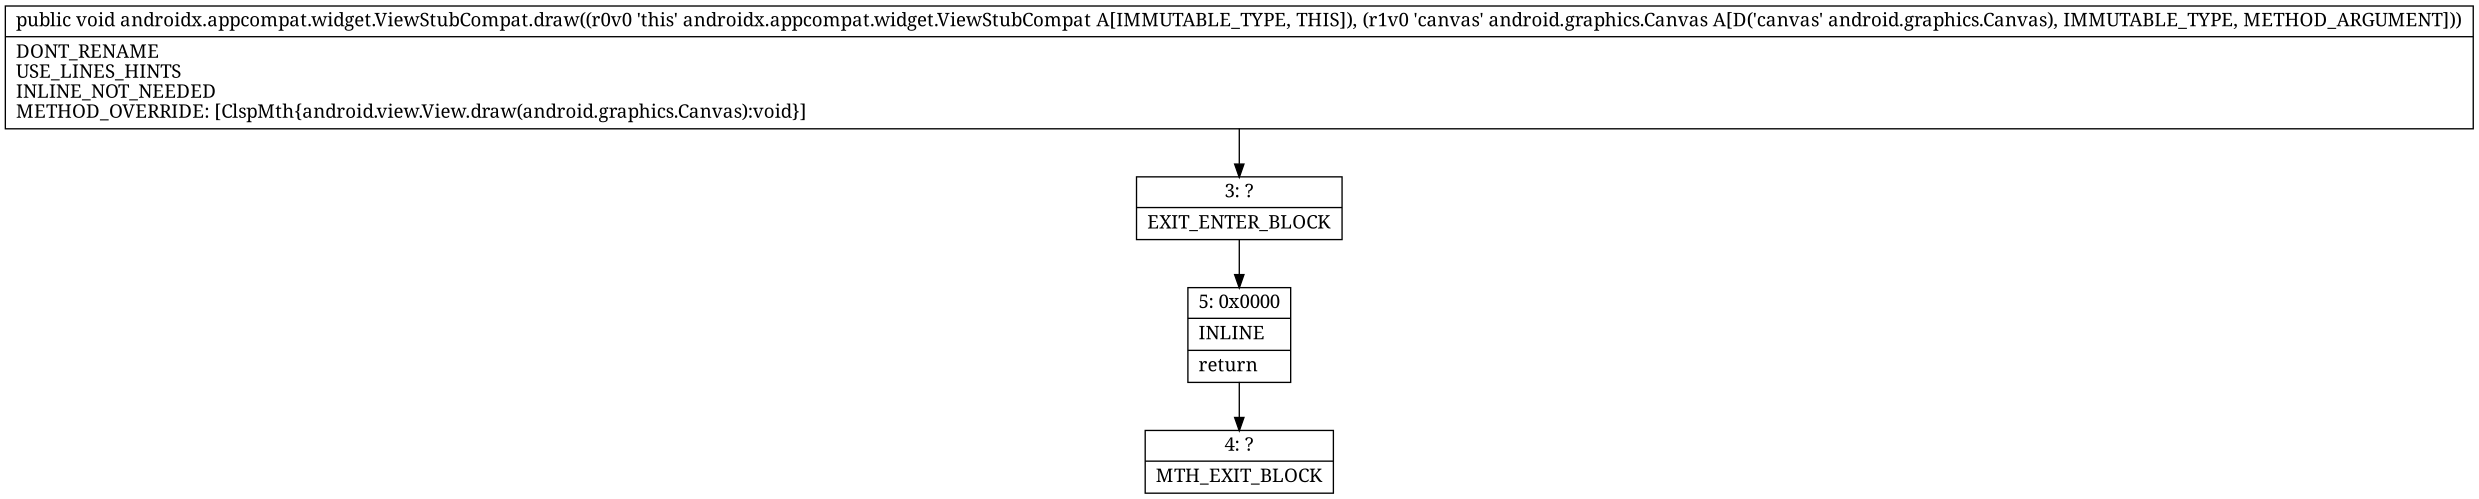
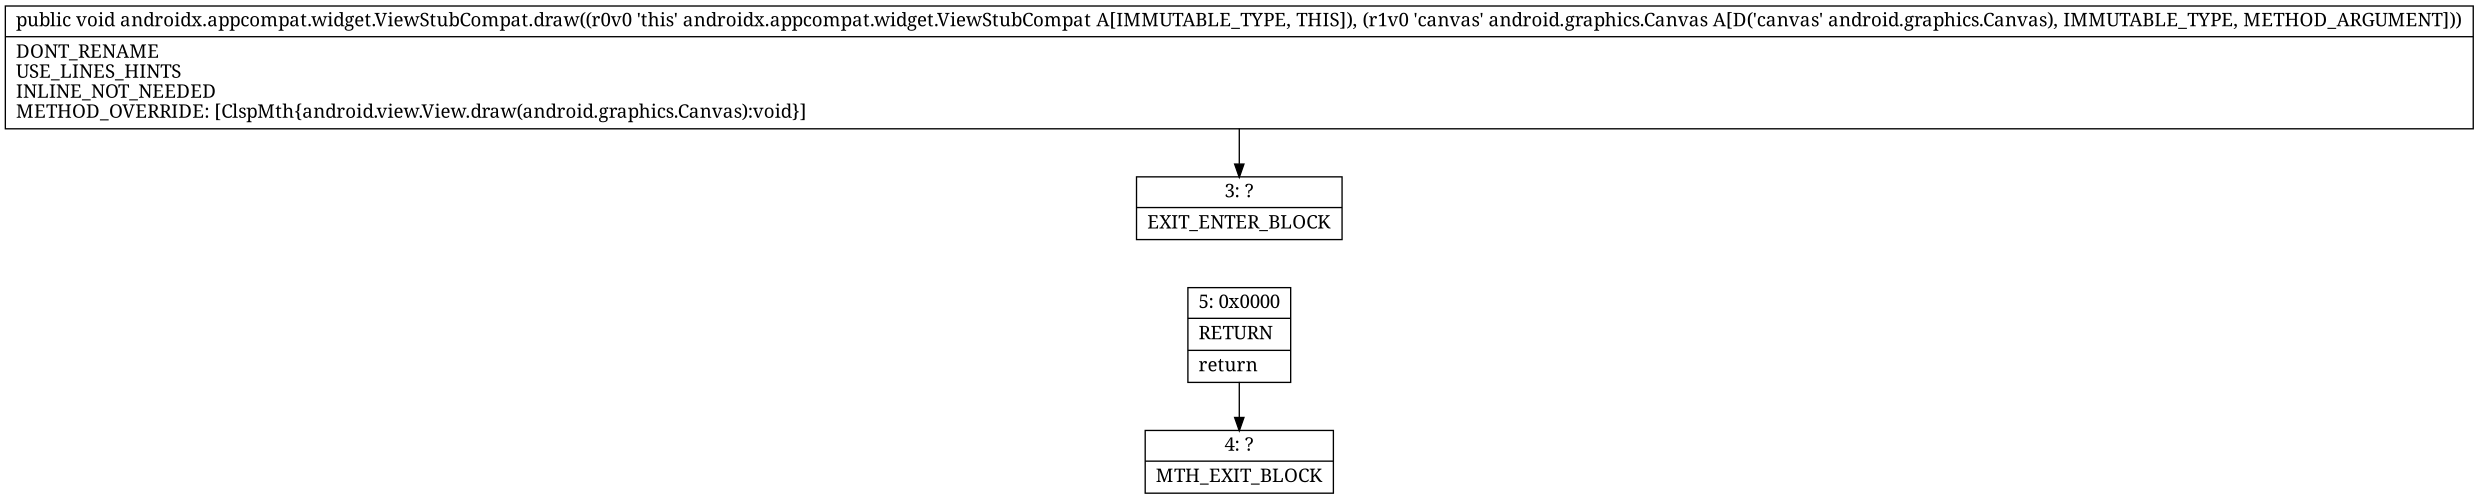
(1239, 257) -> none
(1232, 334) -> (1236, 334)
